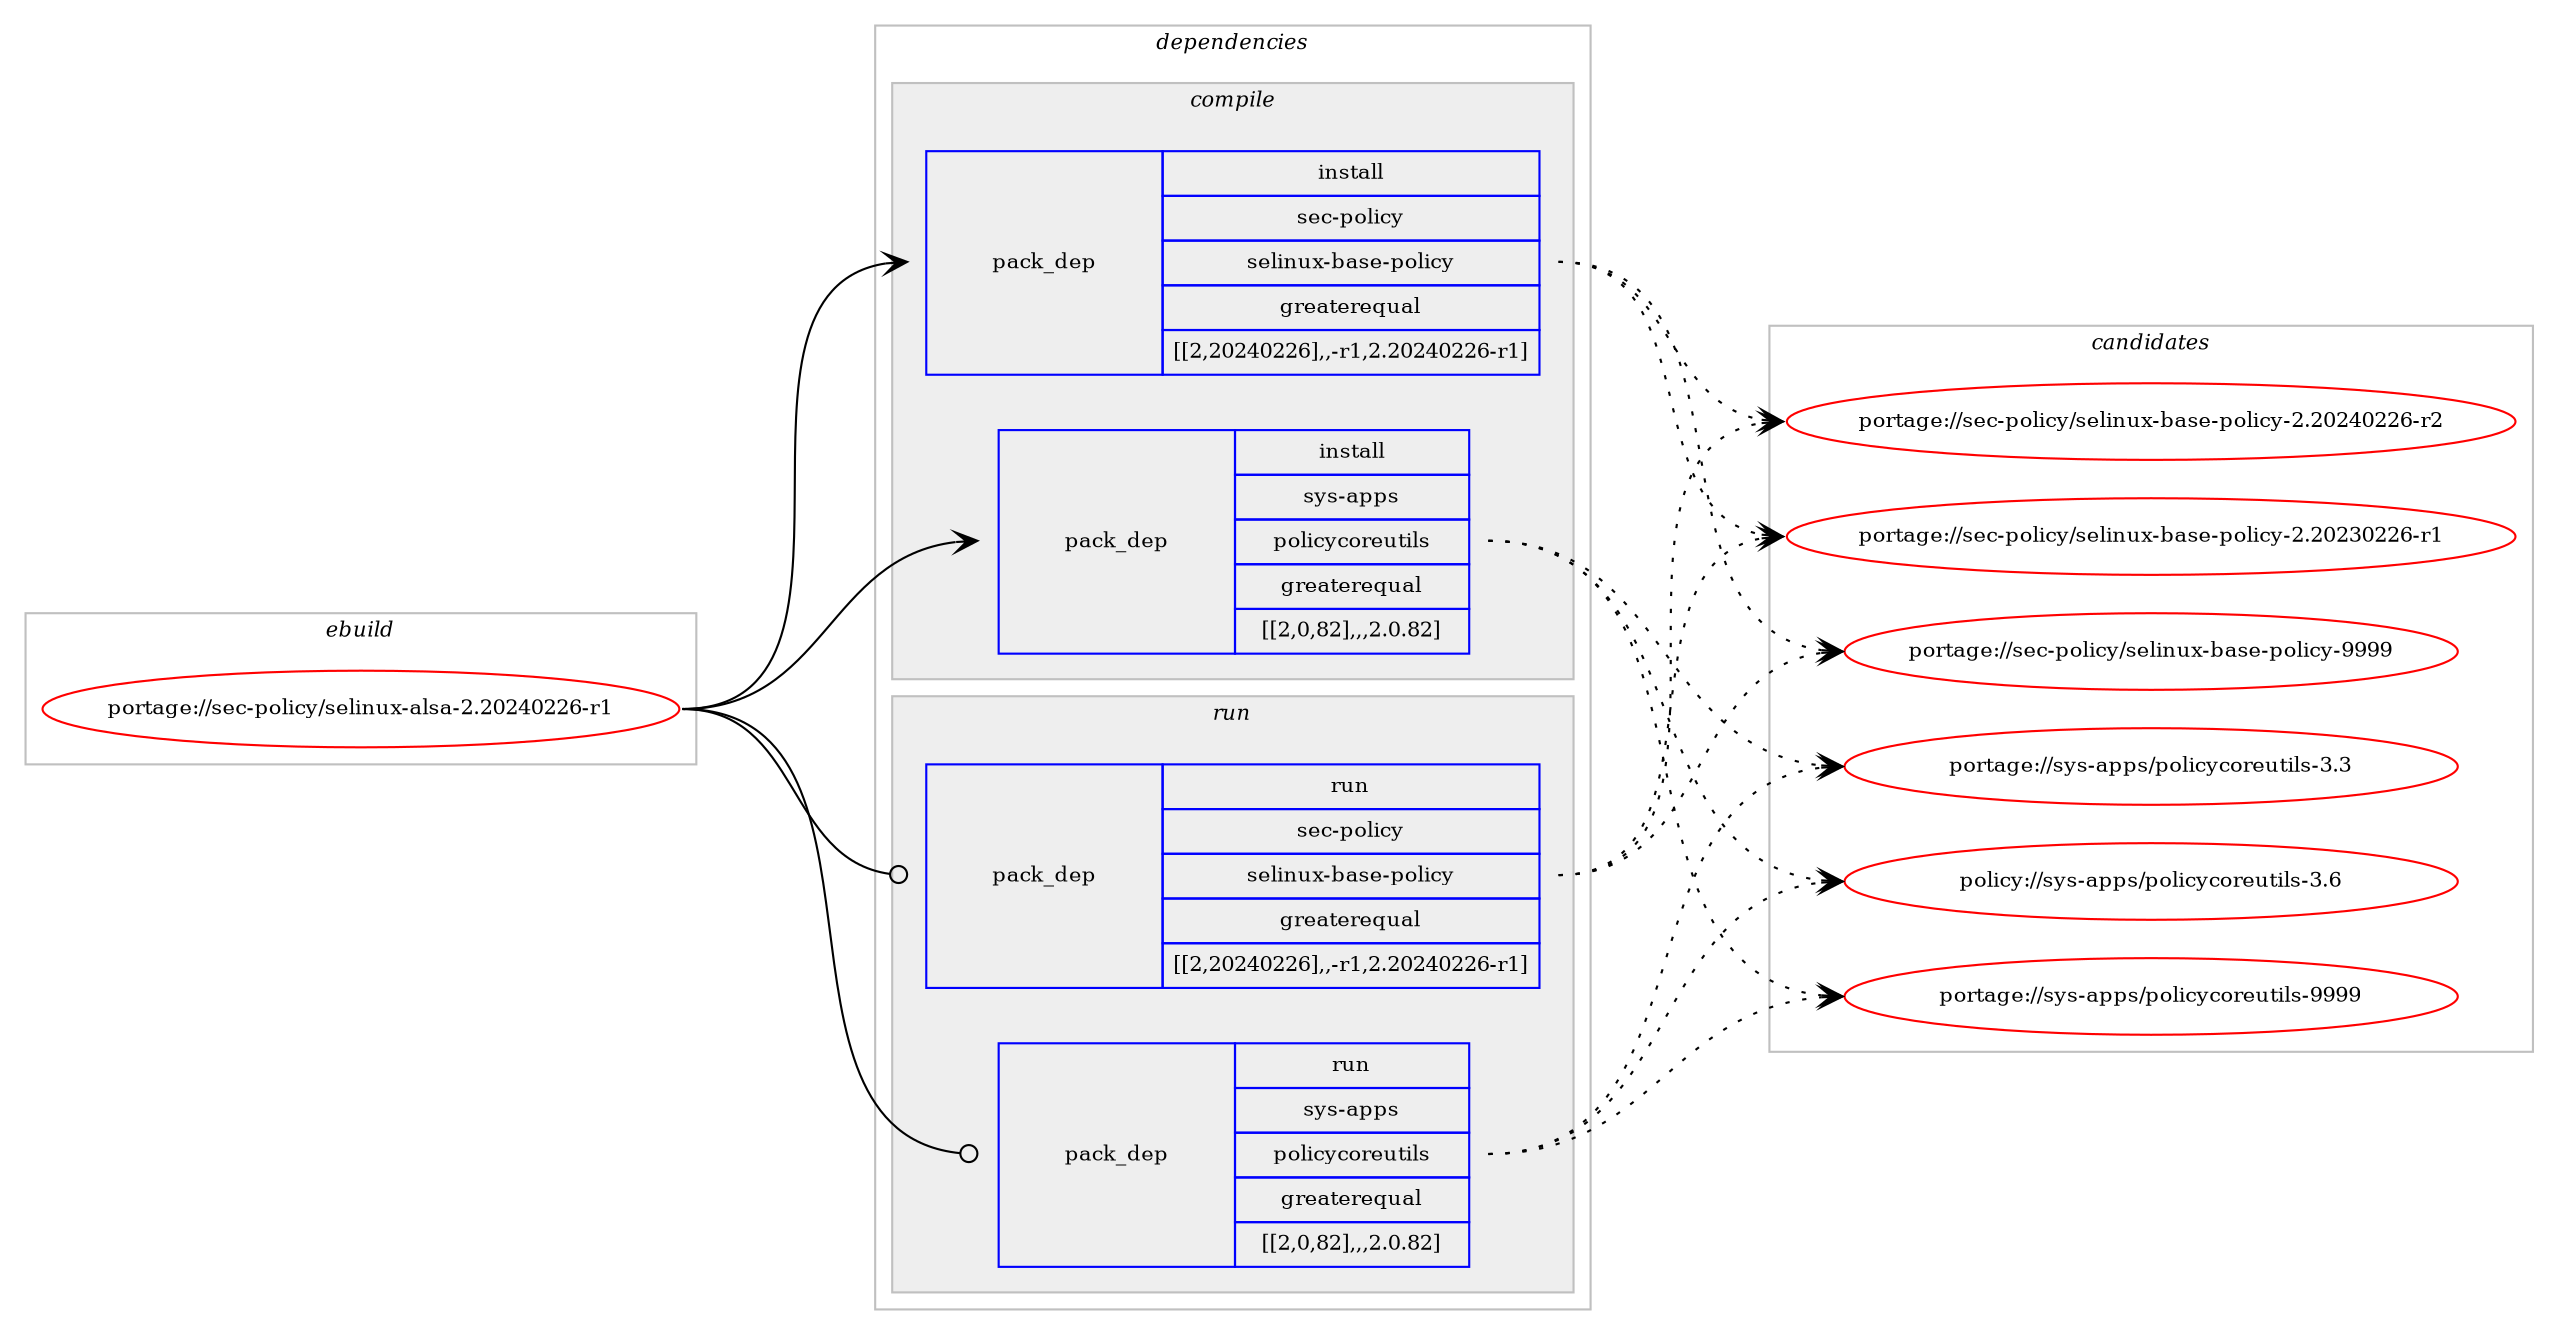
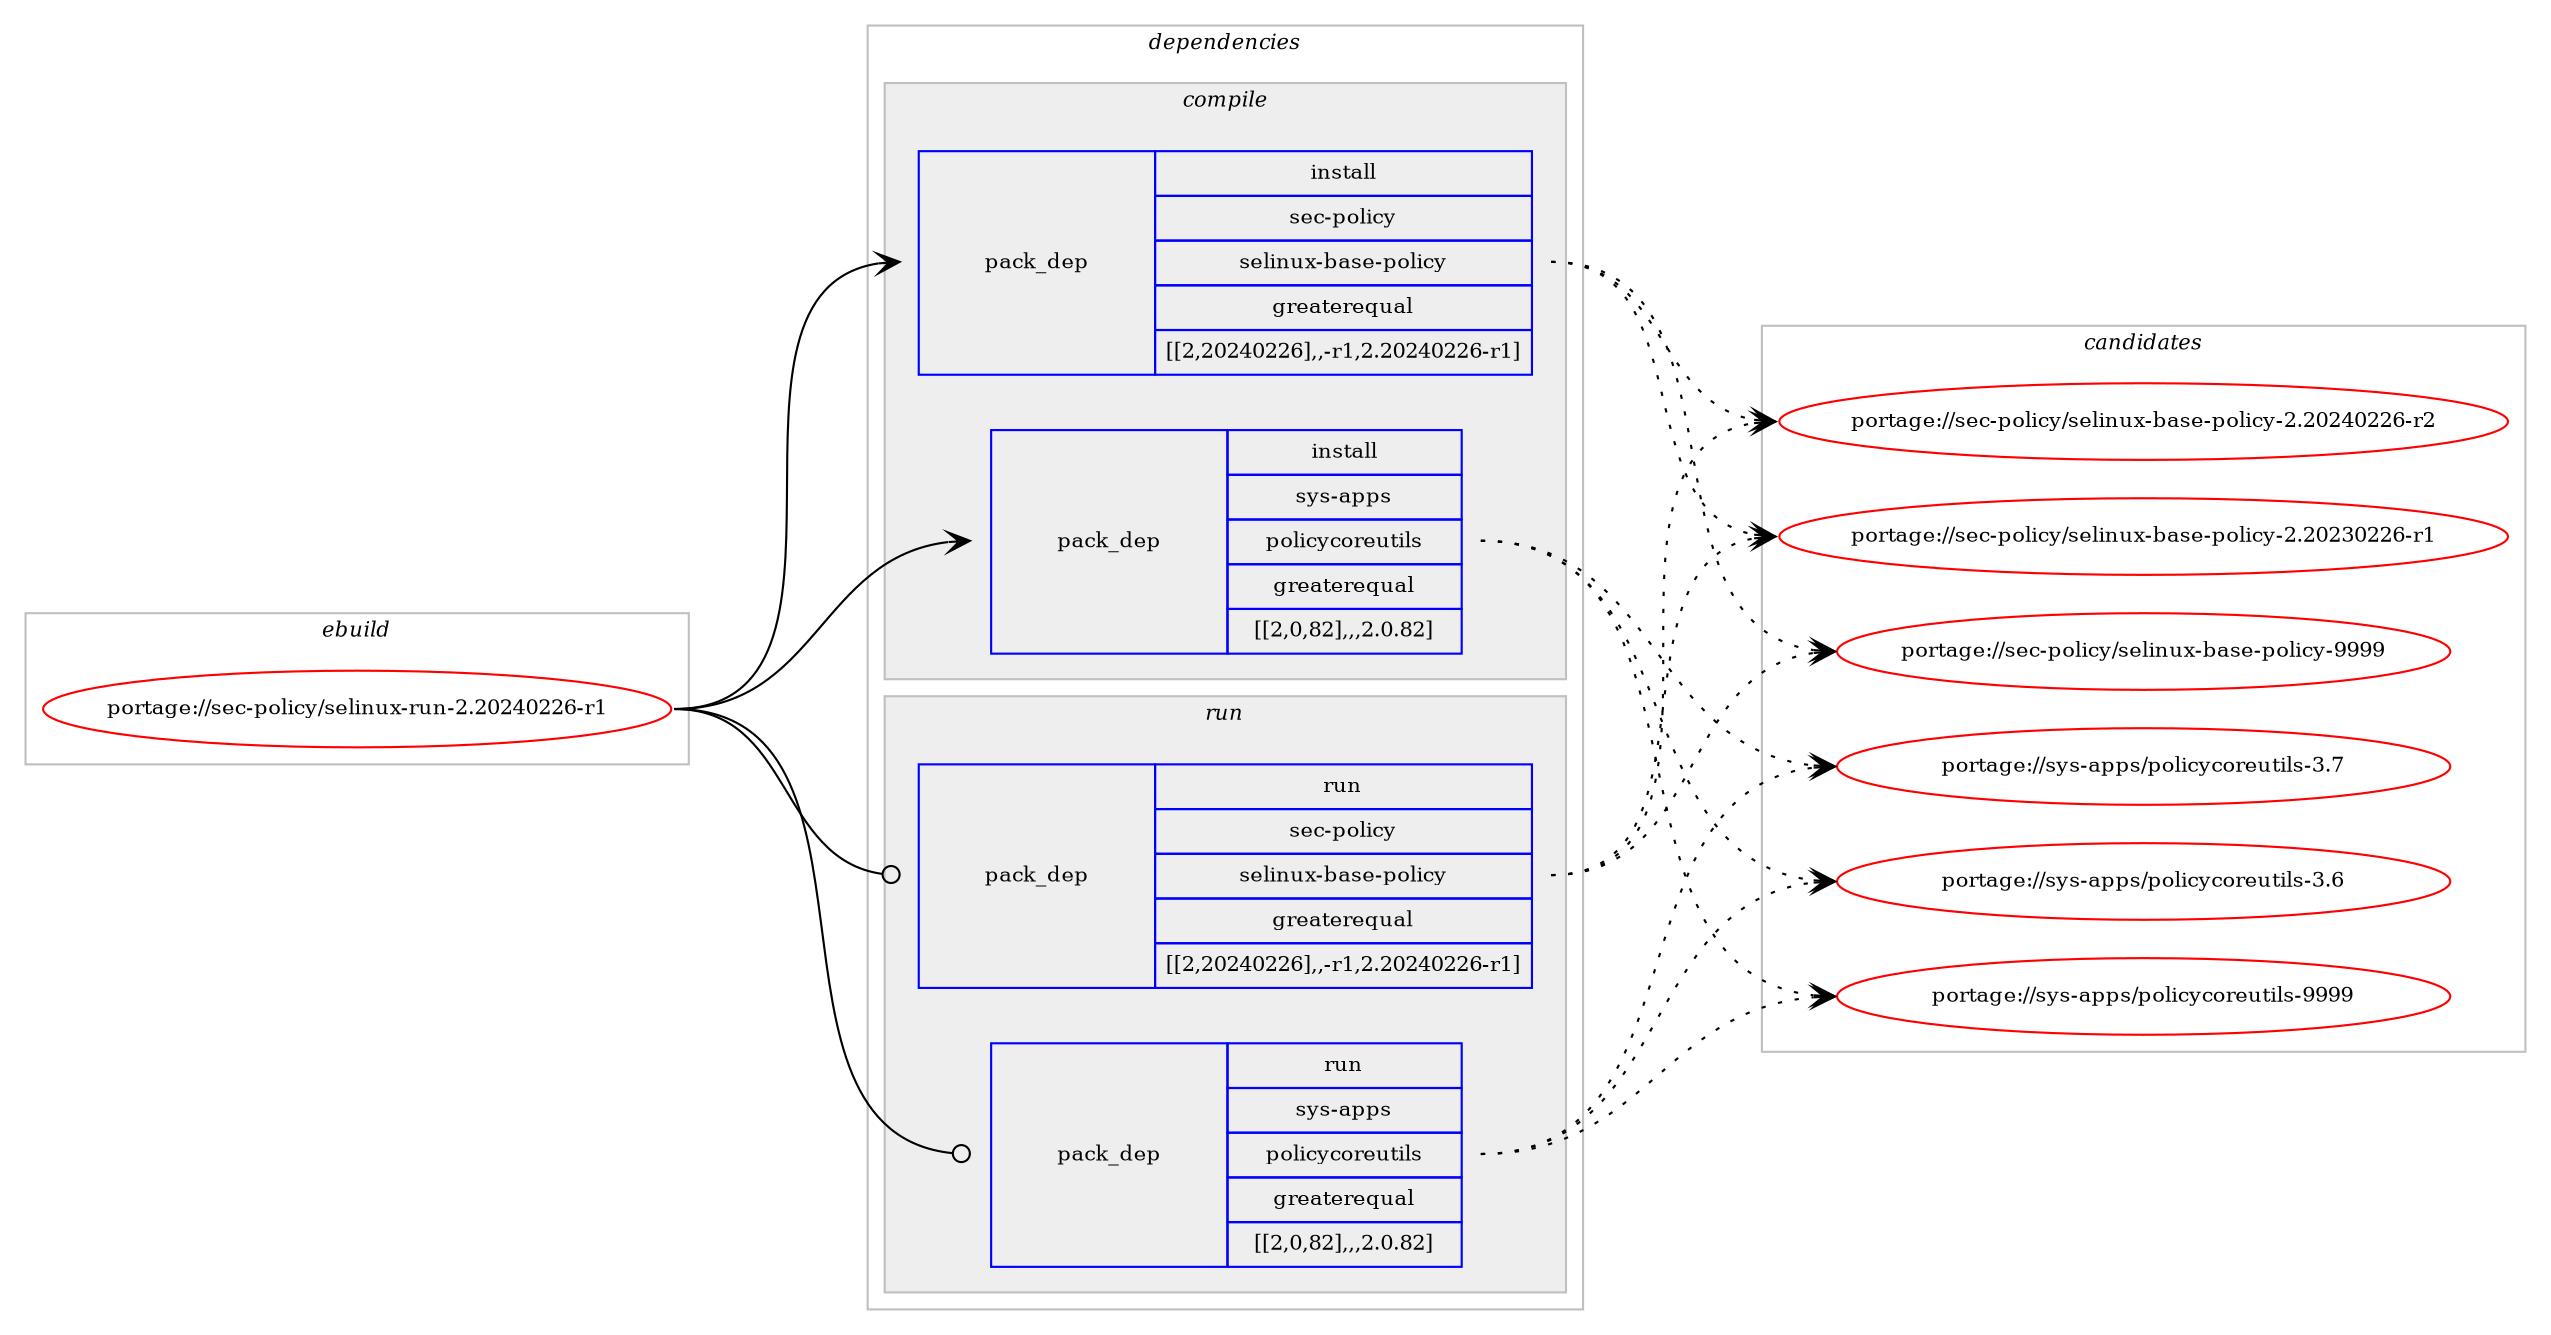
(361, 709) -> (357, 709)
(2151, 767) -> (2144, 767)
(2151, 881) -> (2144, 881)
